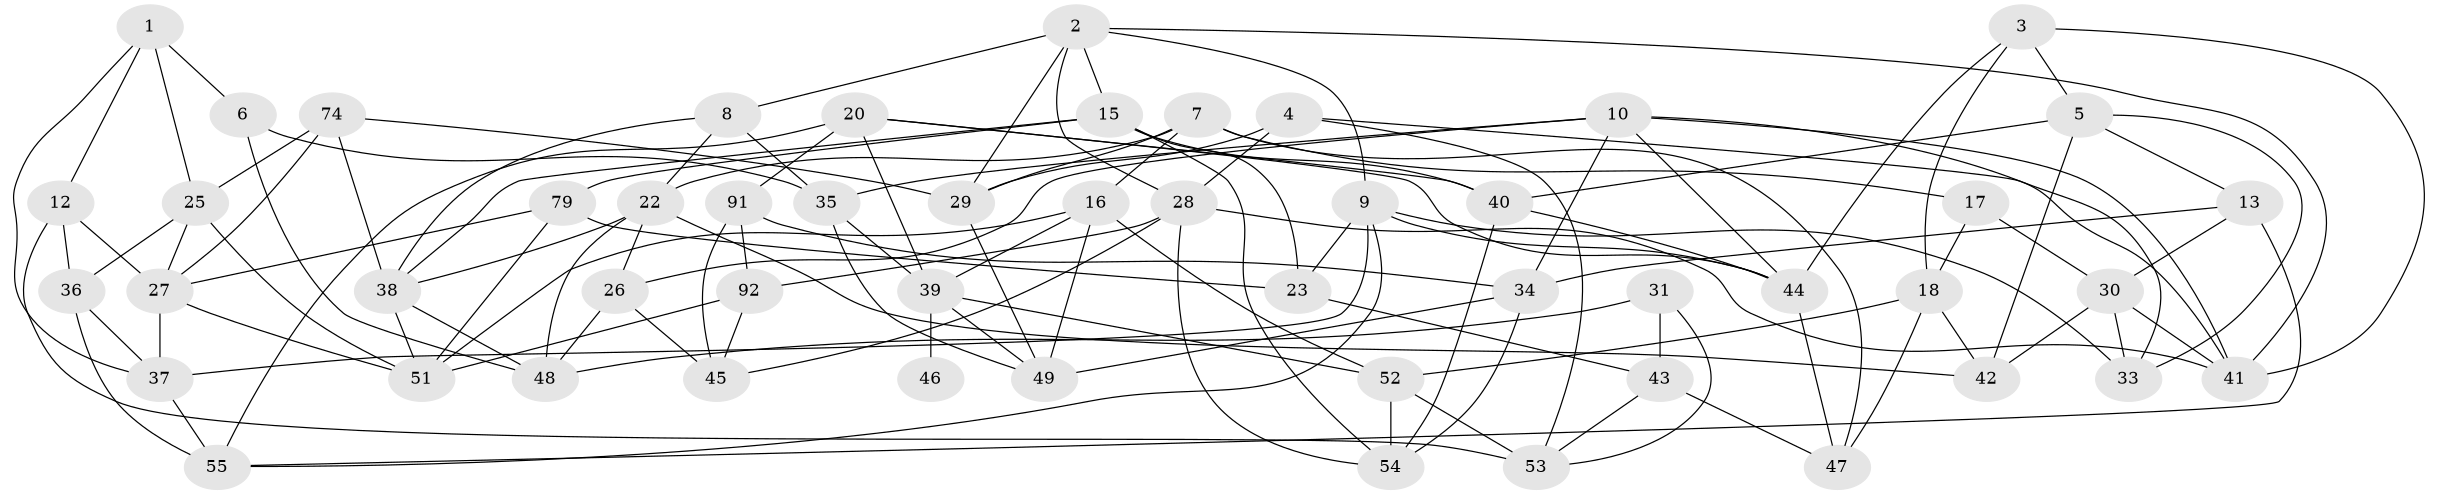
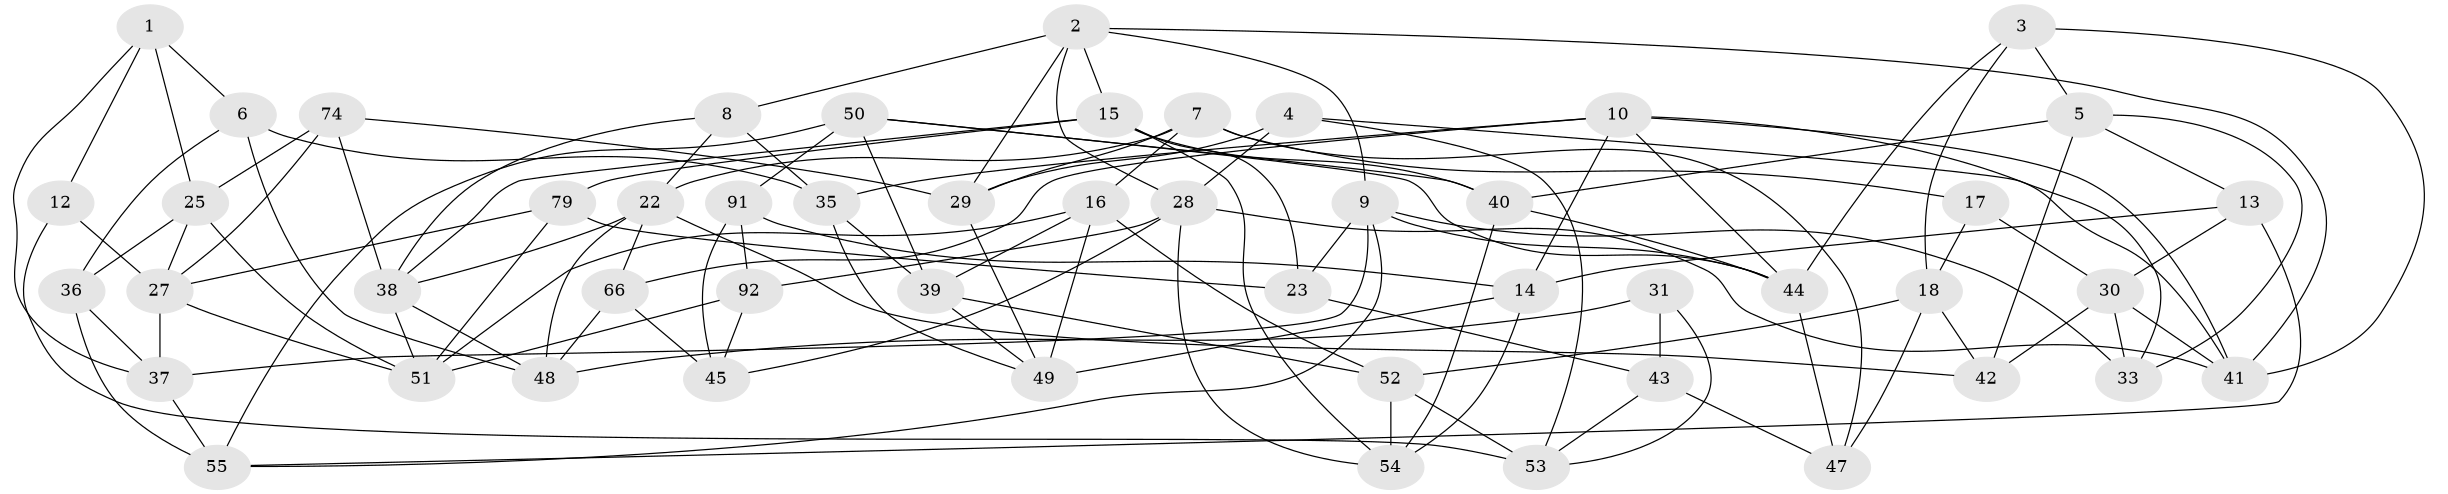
(855, 115) -> (855, 115)
(66, 247) -> (142, 191)
(615, 291) -> (615, 291)
(1525, 291) -> (1525, 291)
(931, 379) -> none
